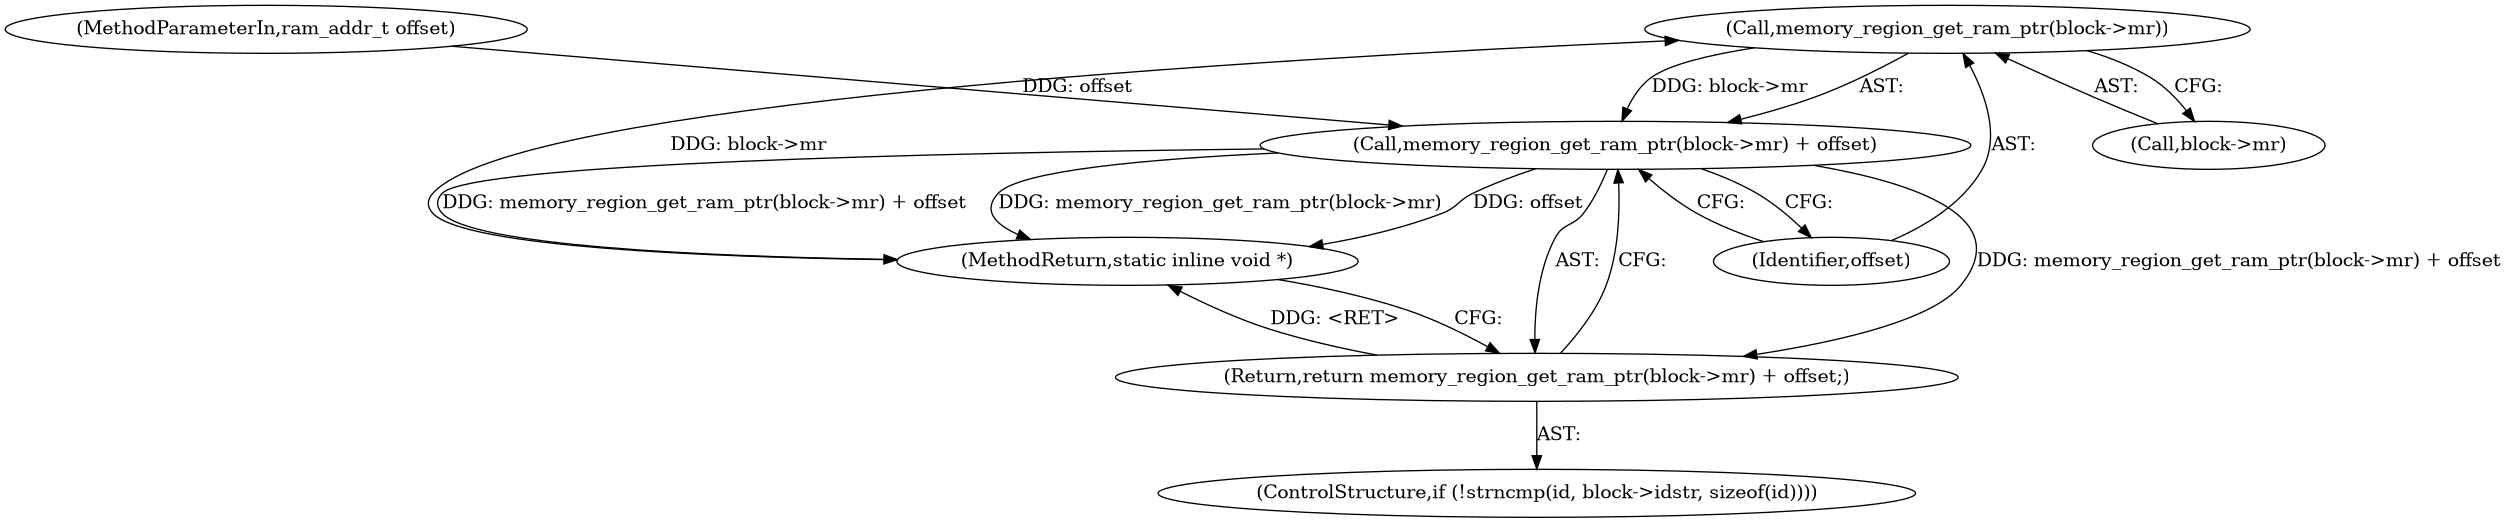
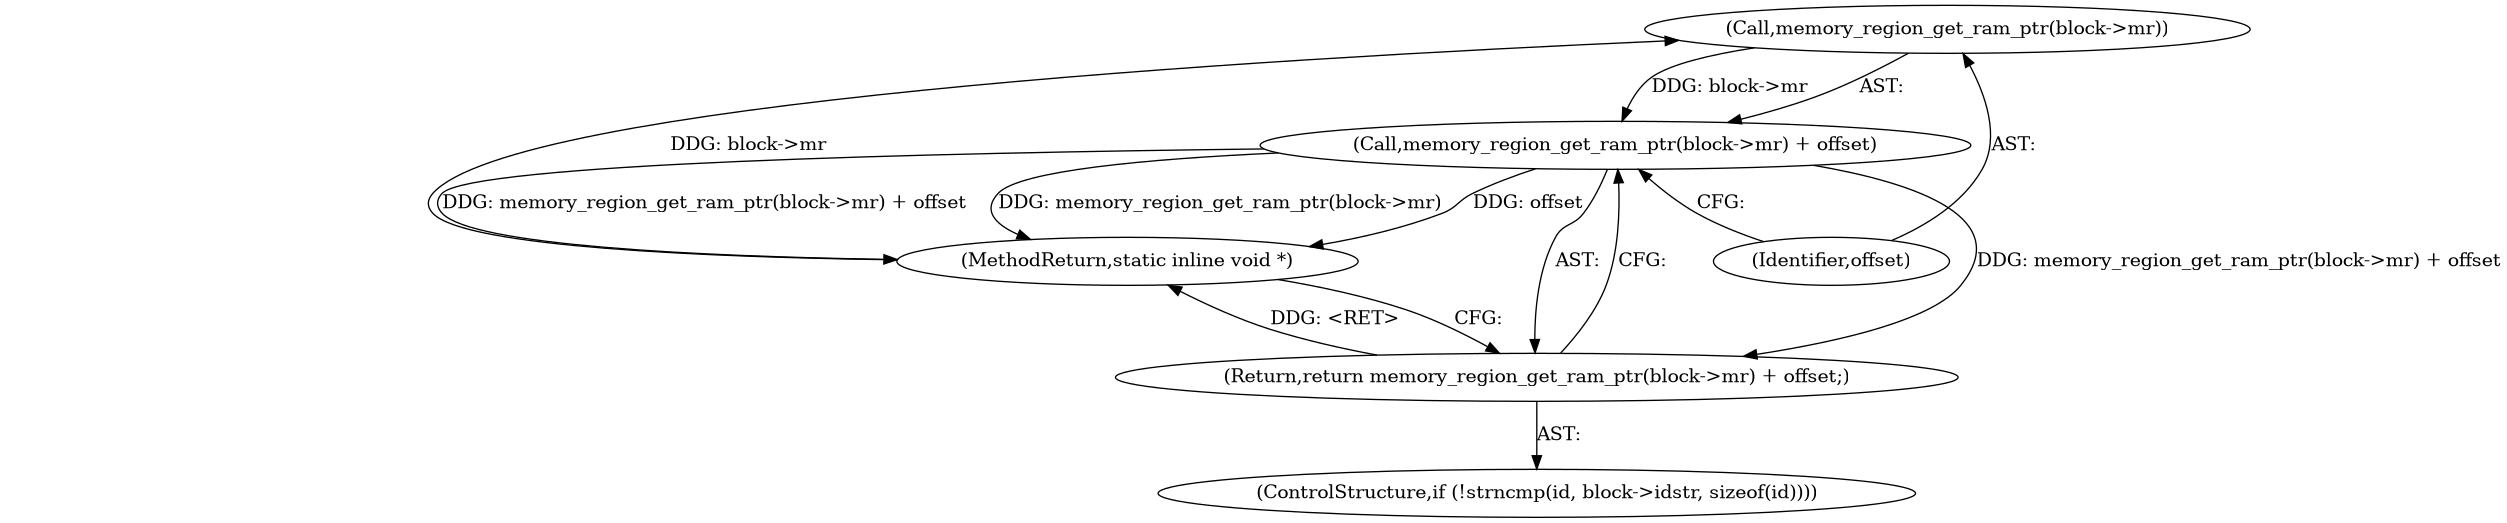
(266, 29) -> none
(2209, 145) -> none
(1755, 192) -> none
